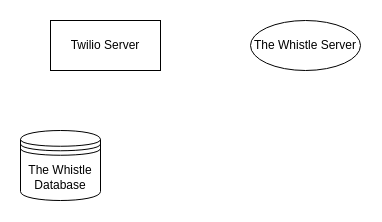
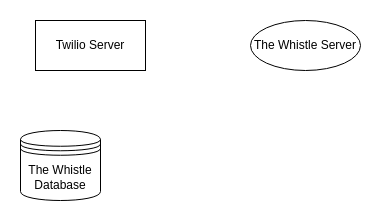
(106, 46) -> (91, 46)
